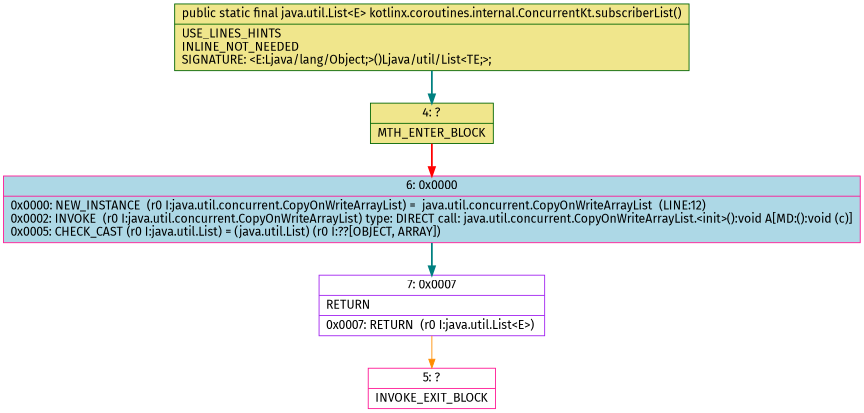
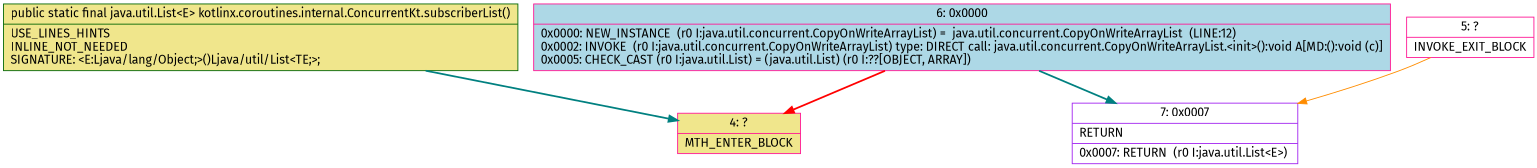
(432, 123) -> (739, 133)
(432, 155) -> (839, 90)
(432, 348) -> (1369, 81)
